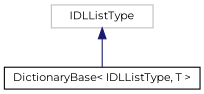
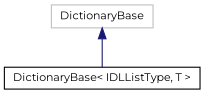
(102, 16) -> (102, 16)
